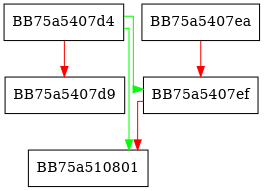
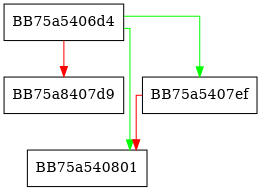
(64, 22) -> (64, 22)
(201, 22) -> none
(65, 95) -> (64, 95)
(88, 168) -> (87, 168)
